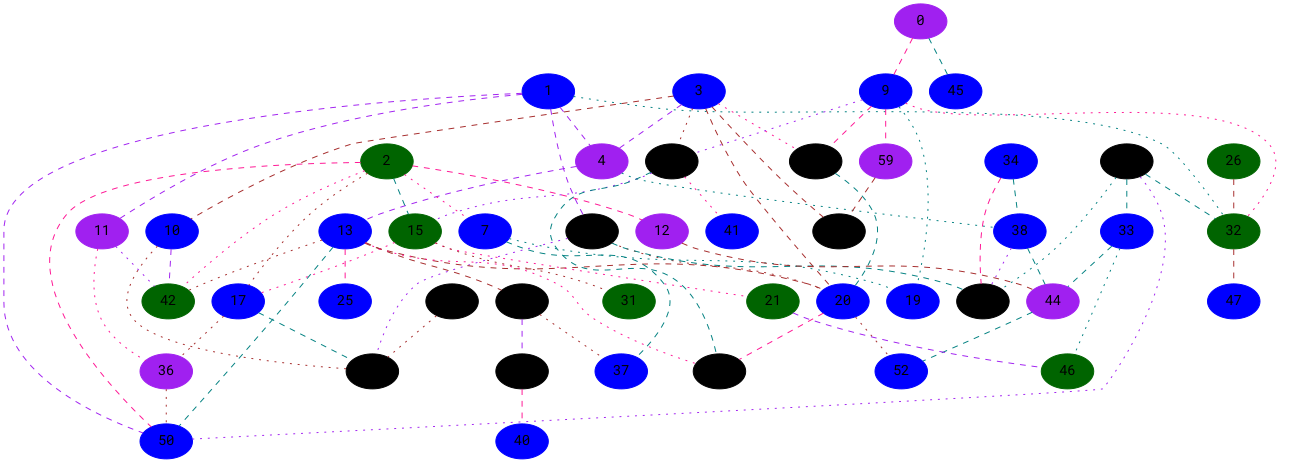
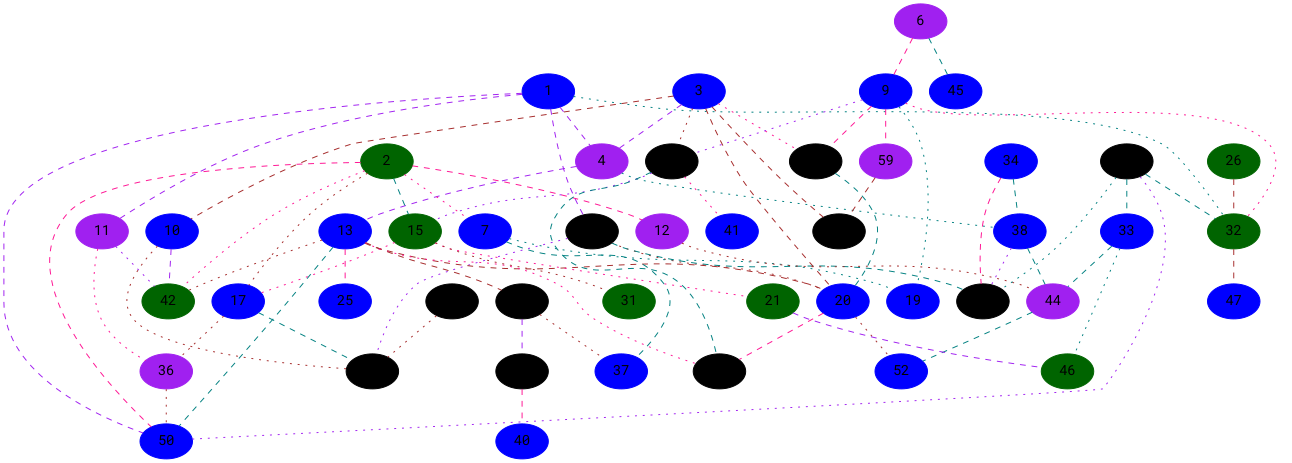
(921, 21) -> (921, 21)
(893, 266) -> (893, 266)
